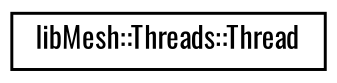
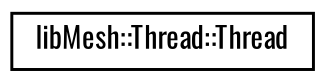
(169, 41) -> (163, 41)
